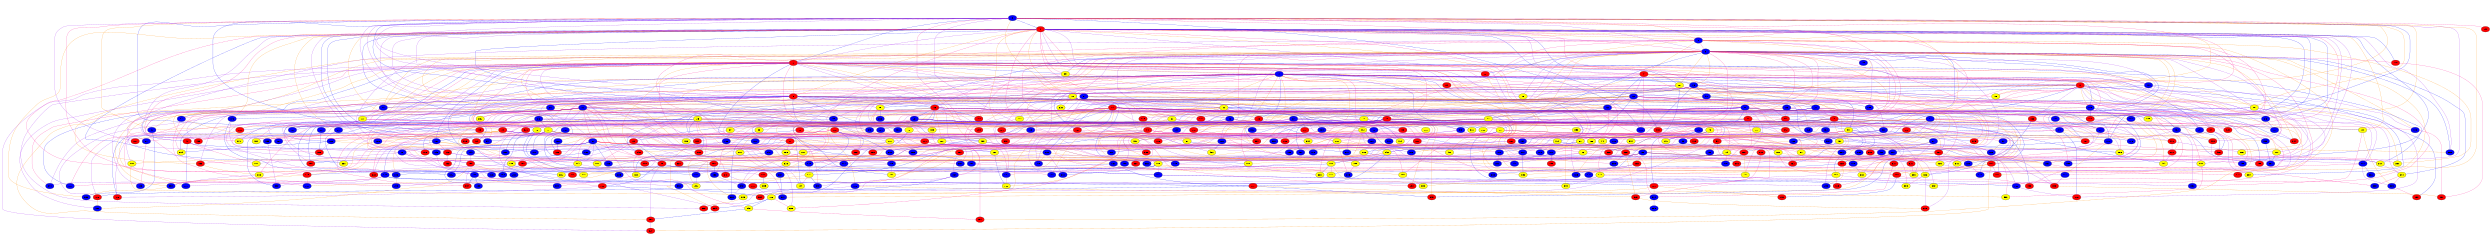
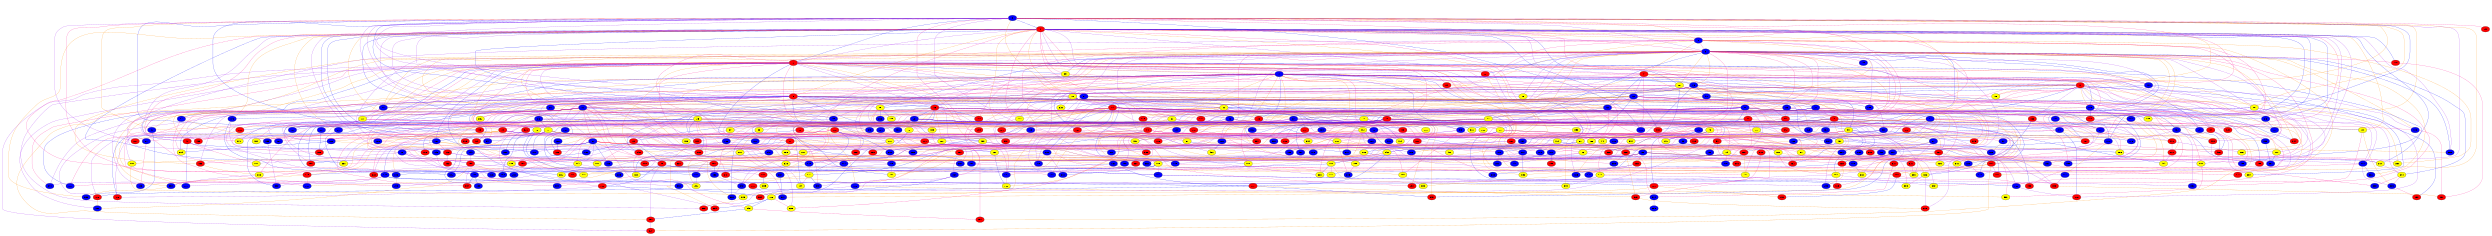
none -> (891, 119)
(1490, 137) -> (1480, 124)
